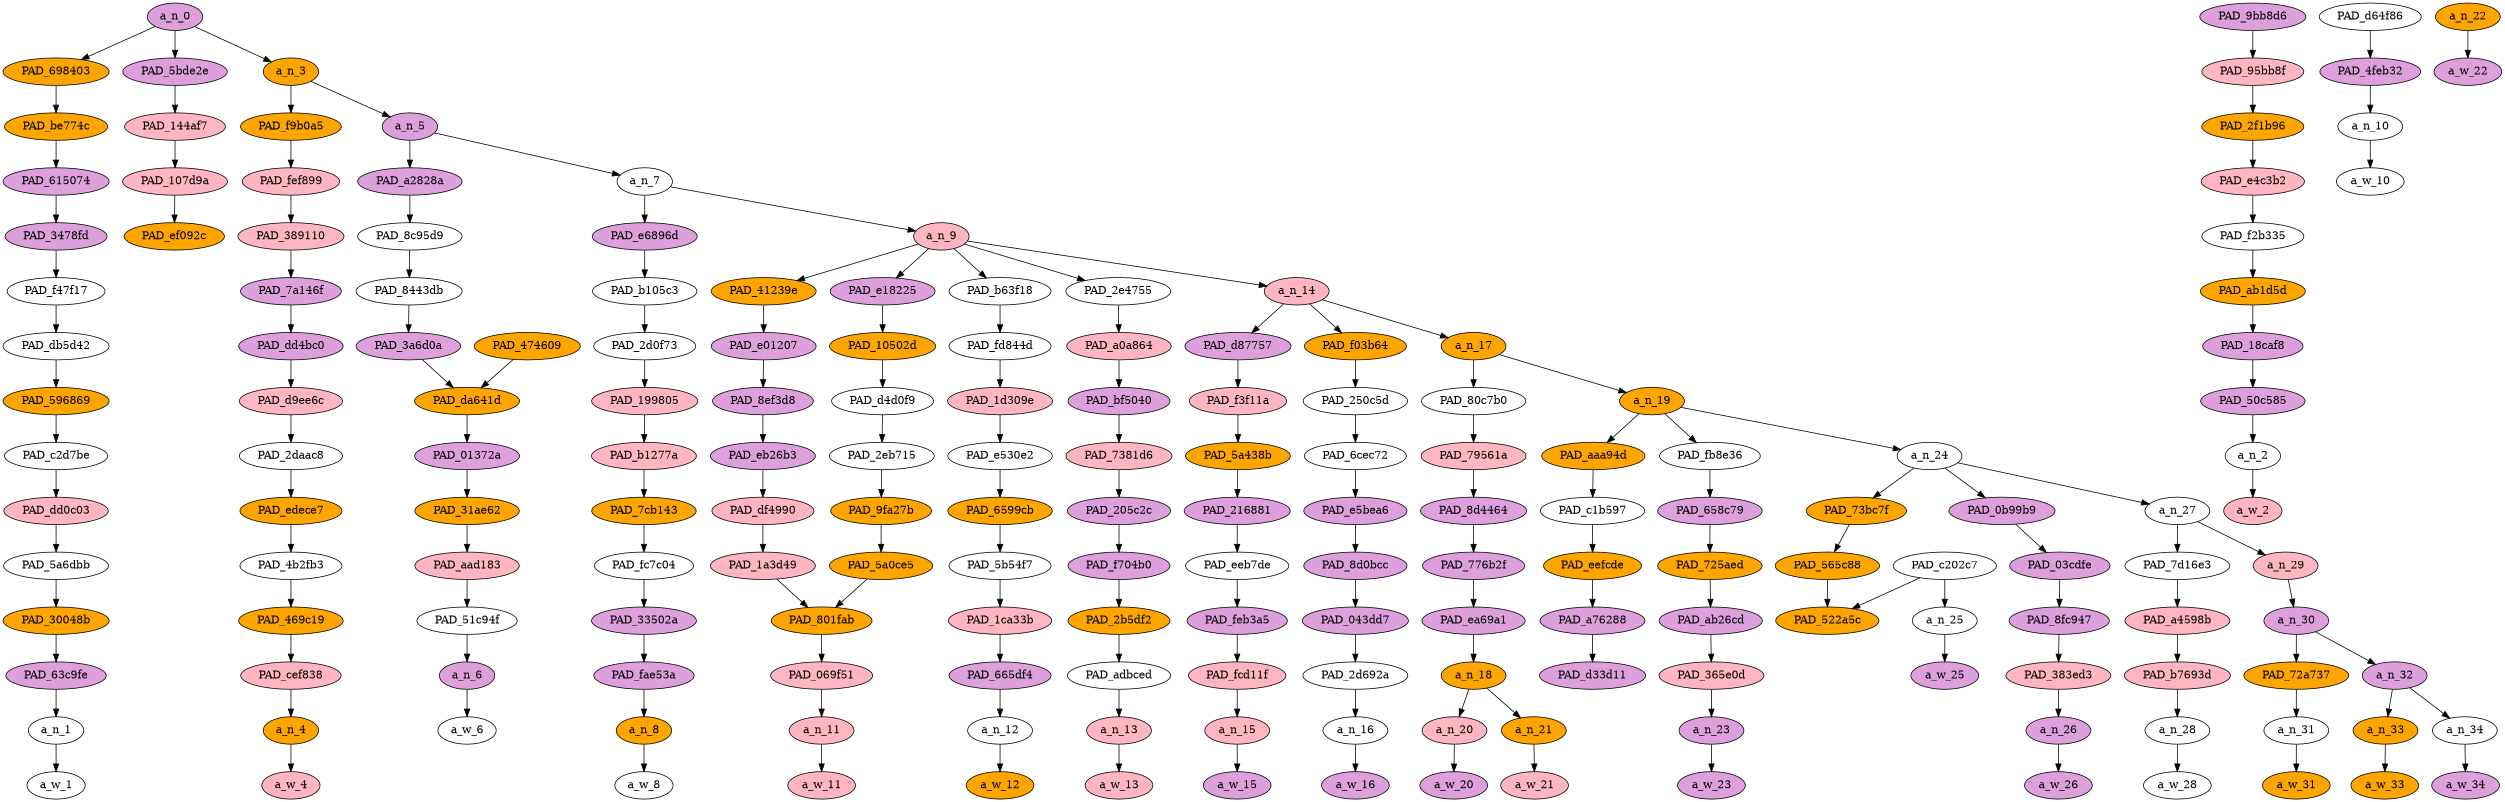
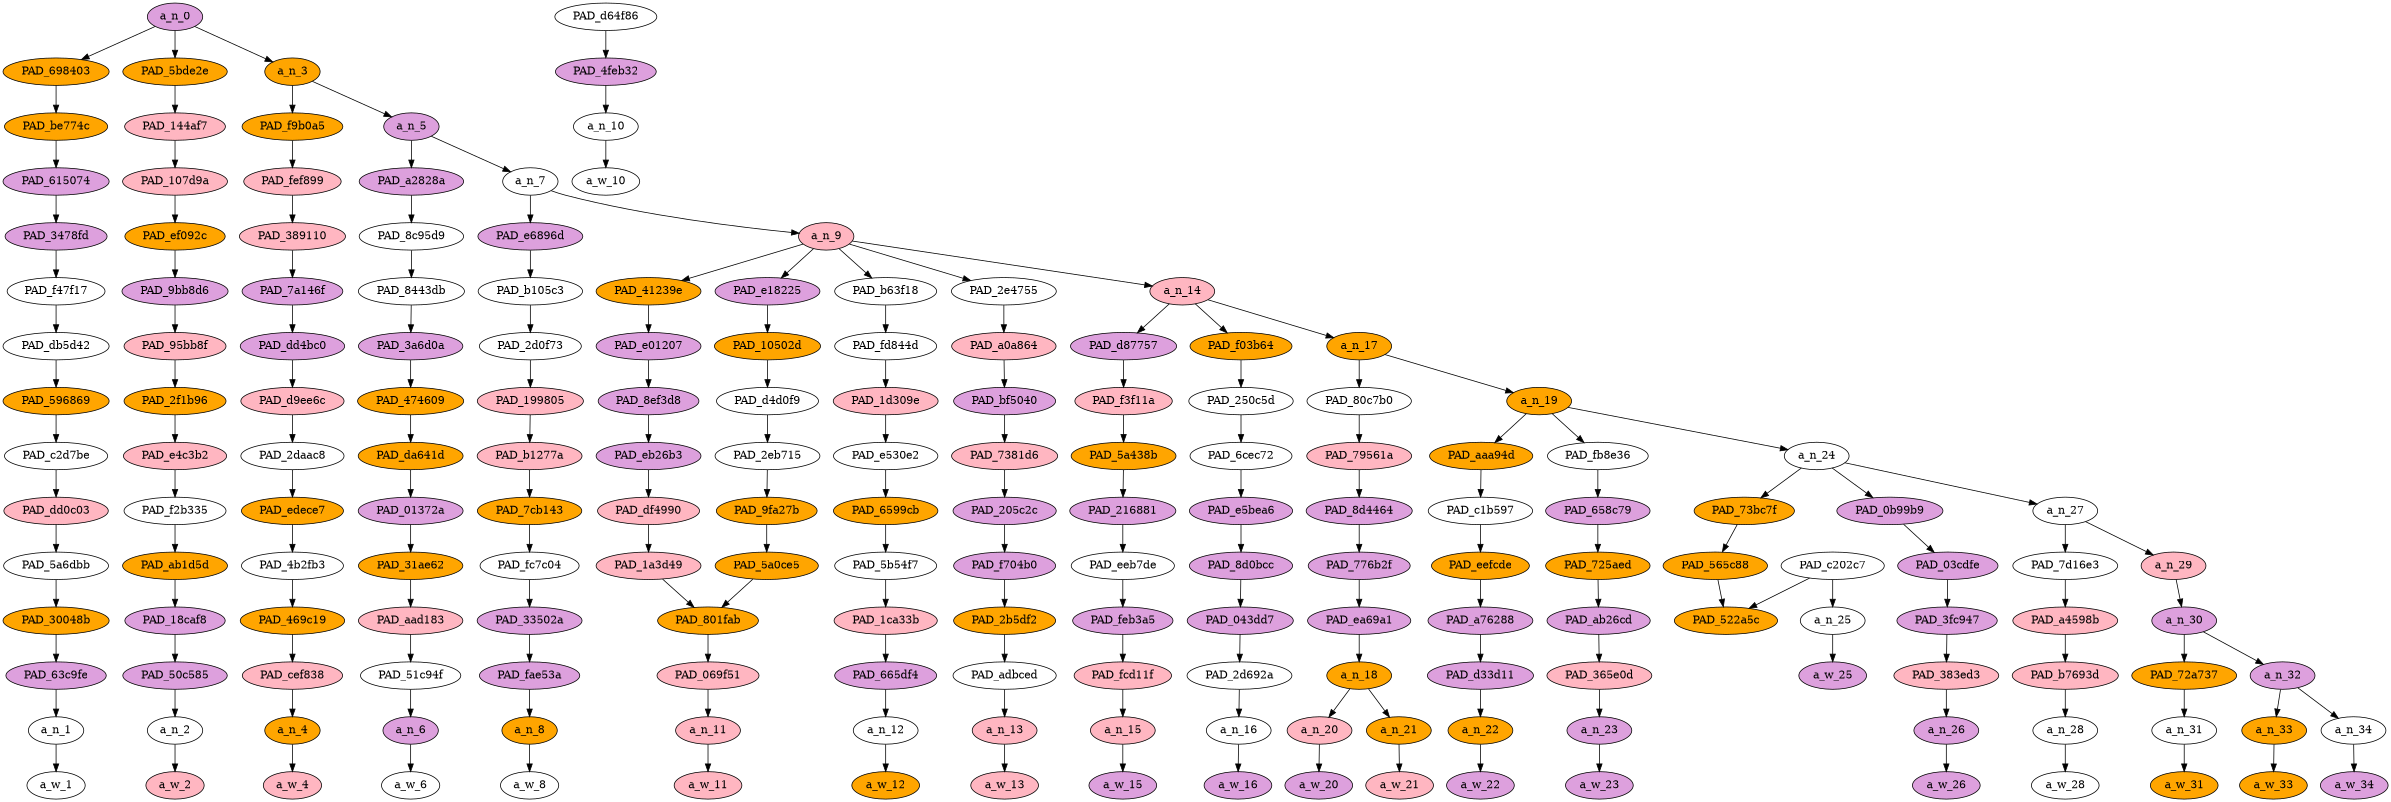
(175, 72) -> (175, 72)
none -> (175, 260)
(435, 371) -> (411, 370)
(2059, 621) -> (1947, 621)
none -> (1480, 699)
